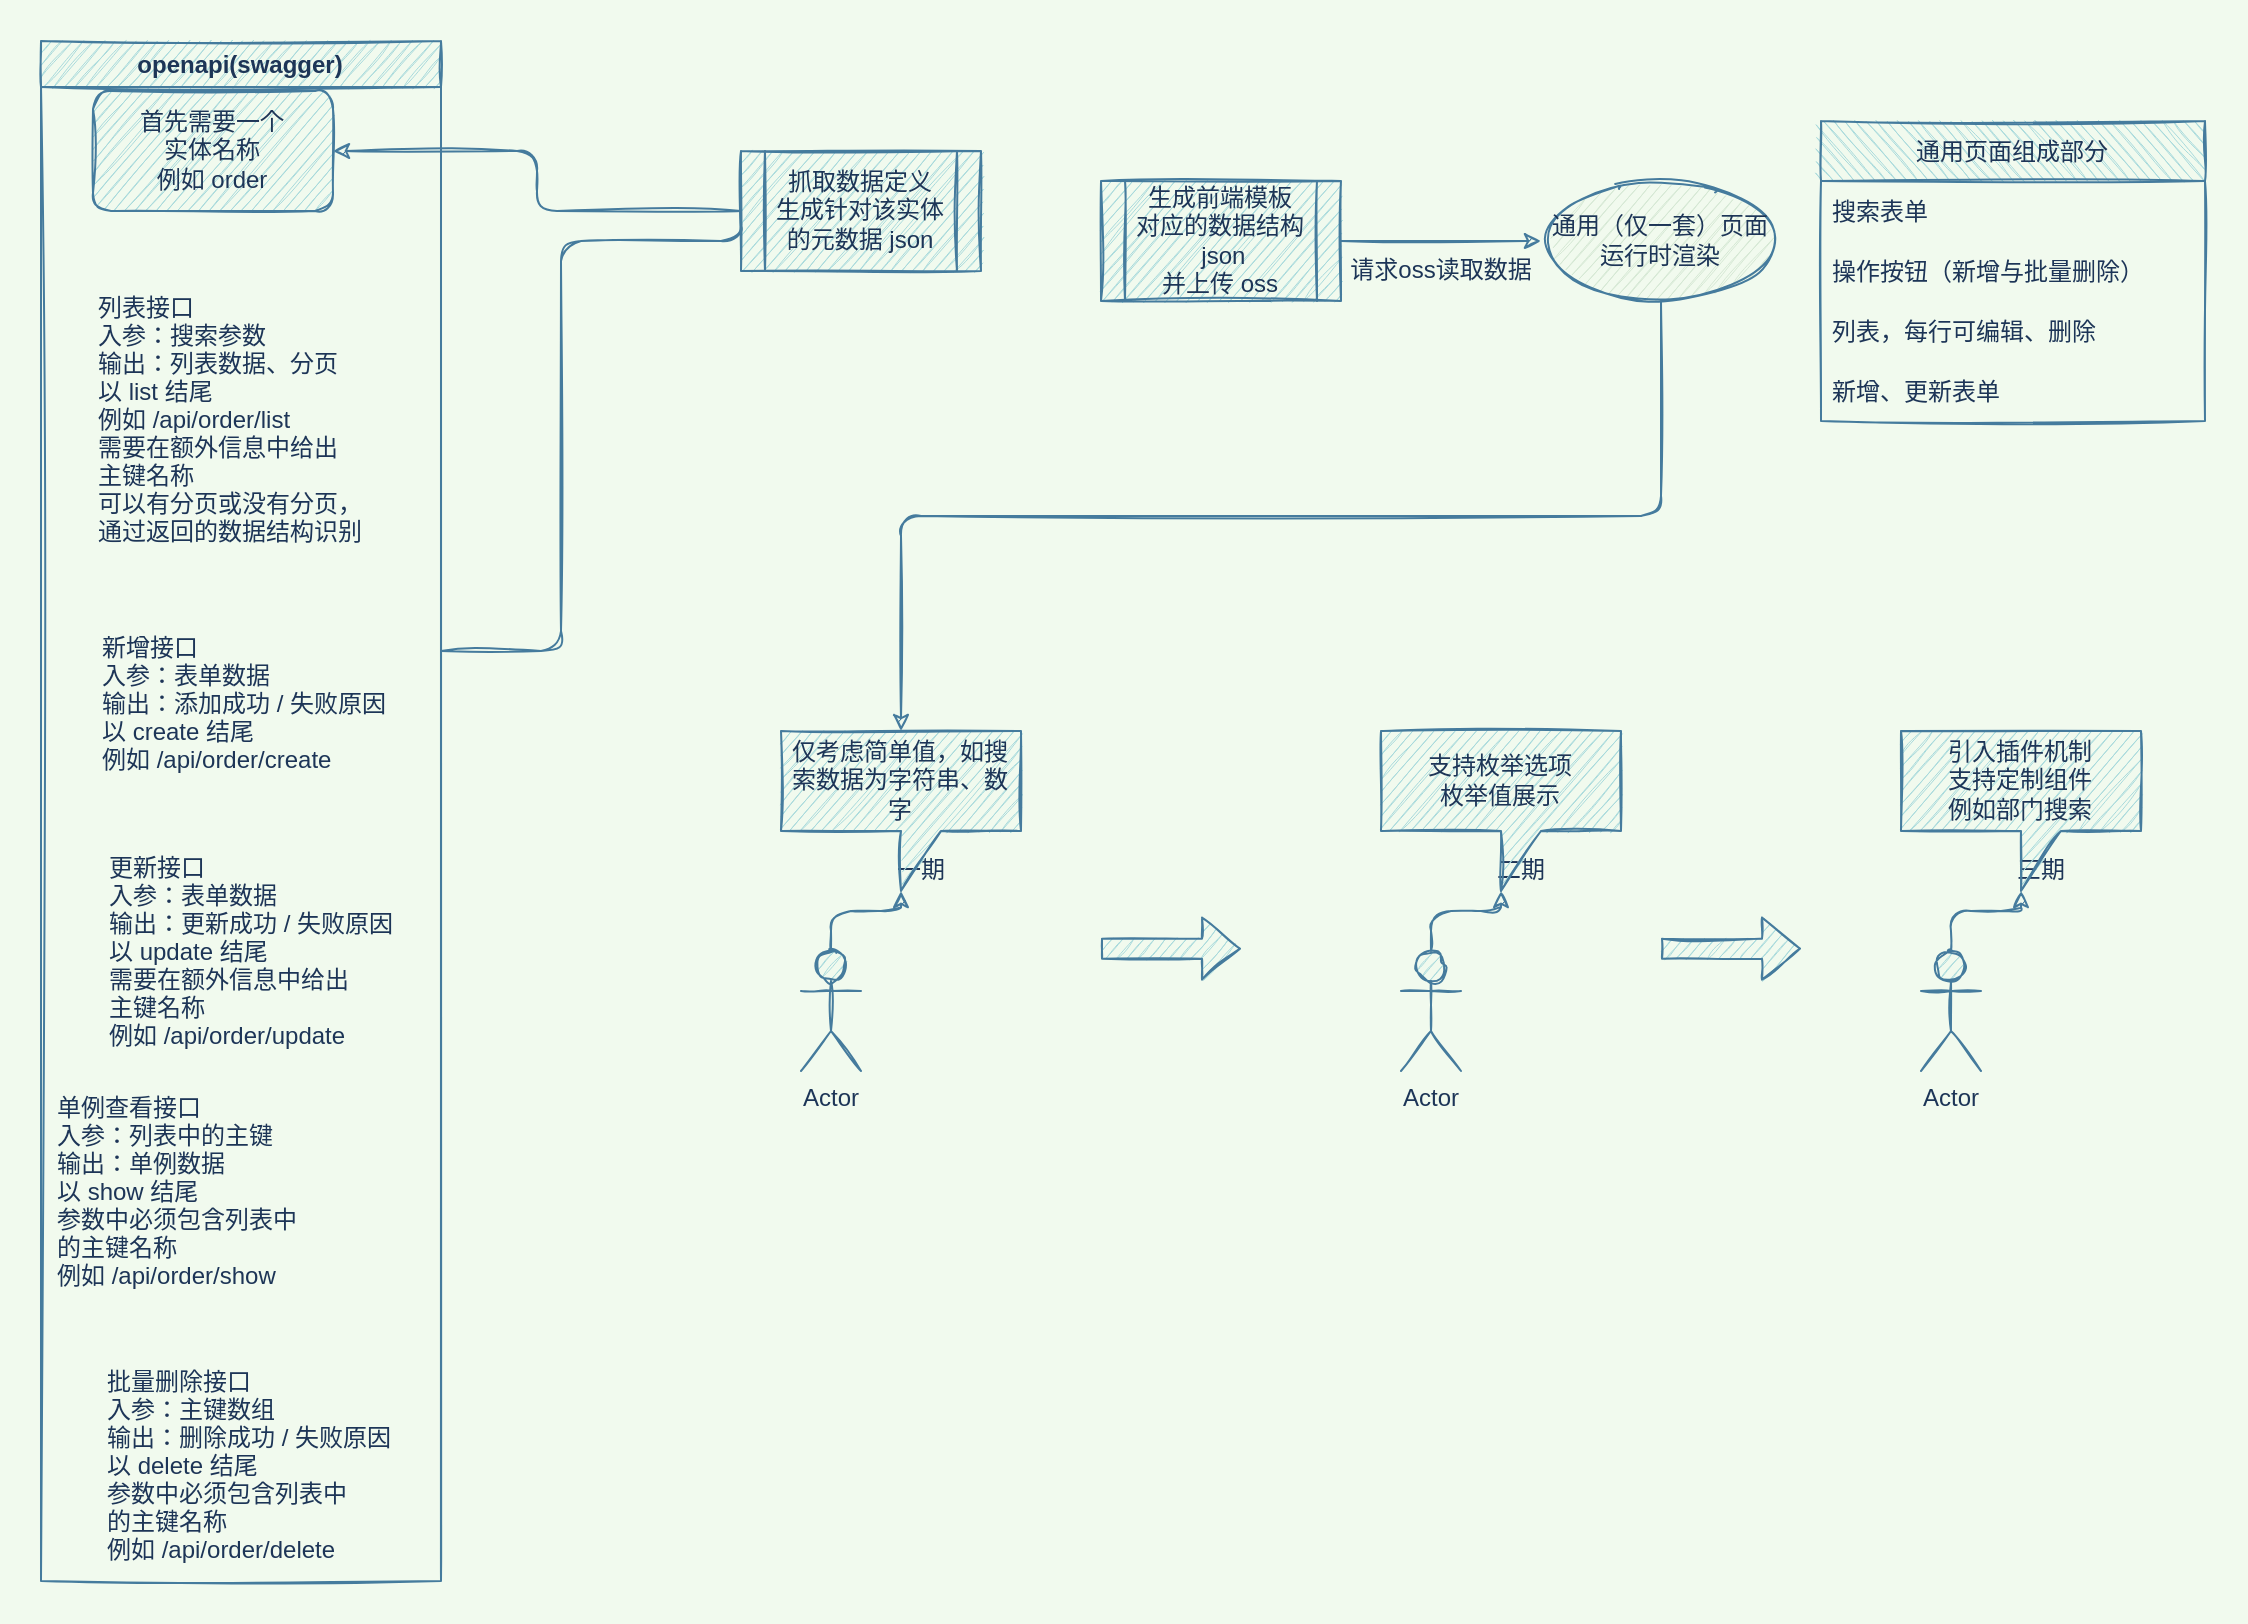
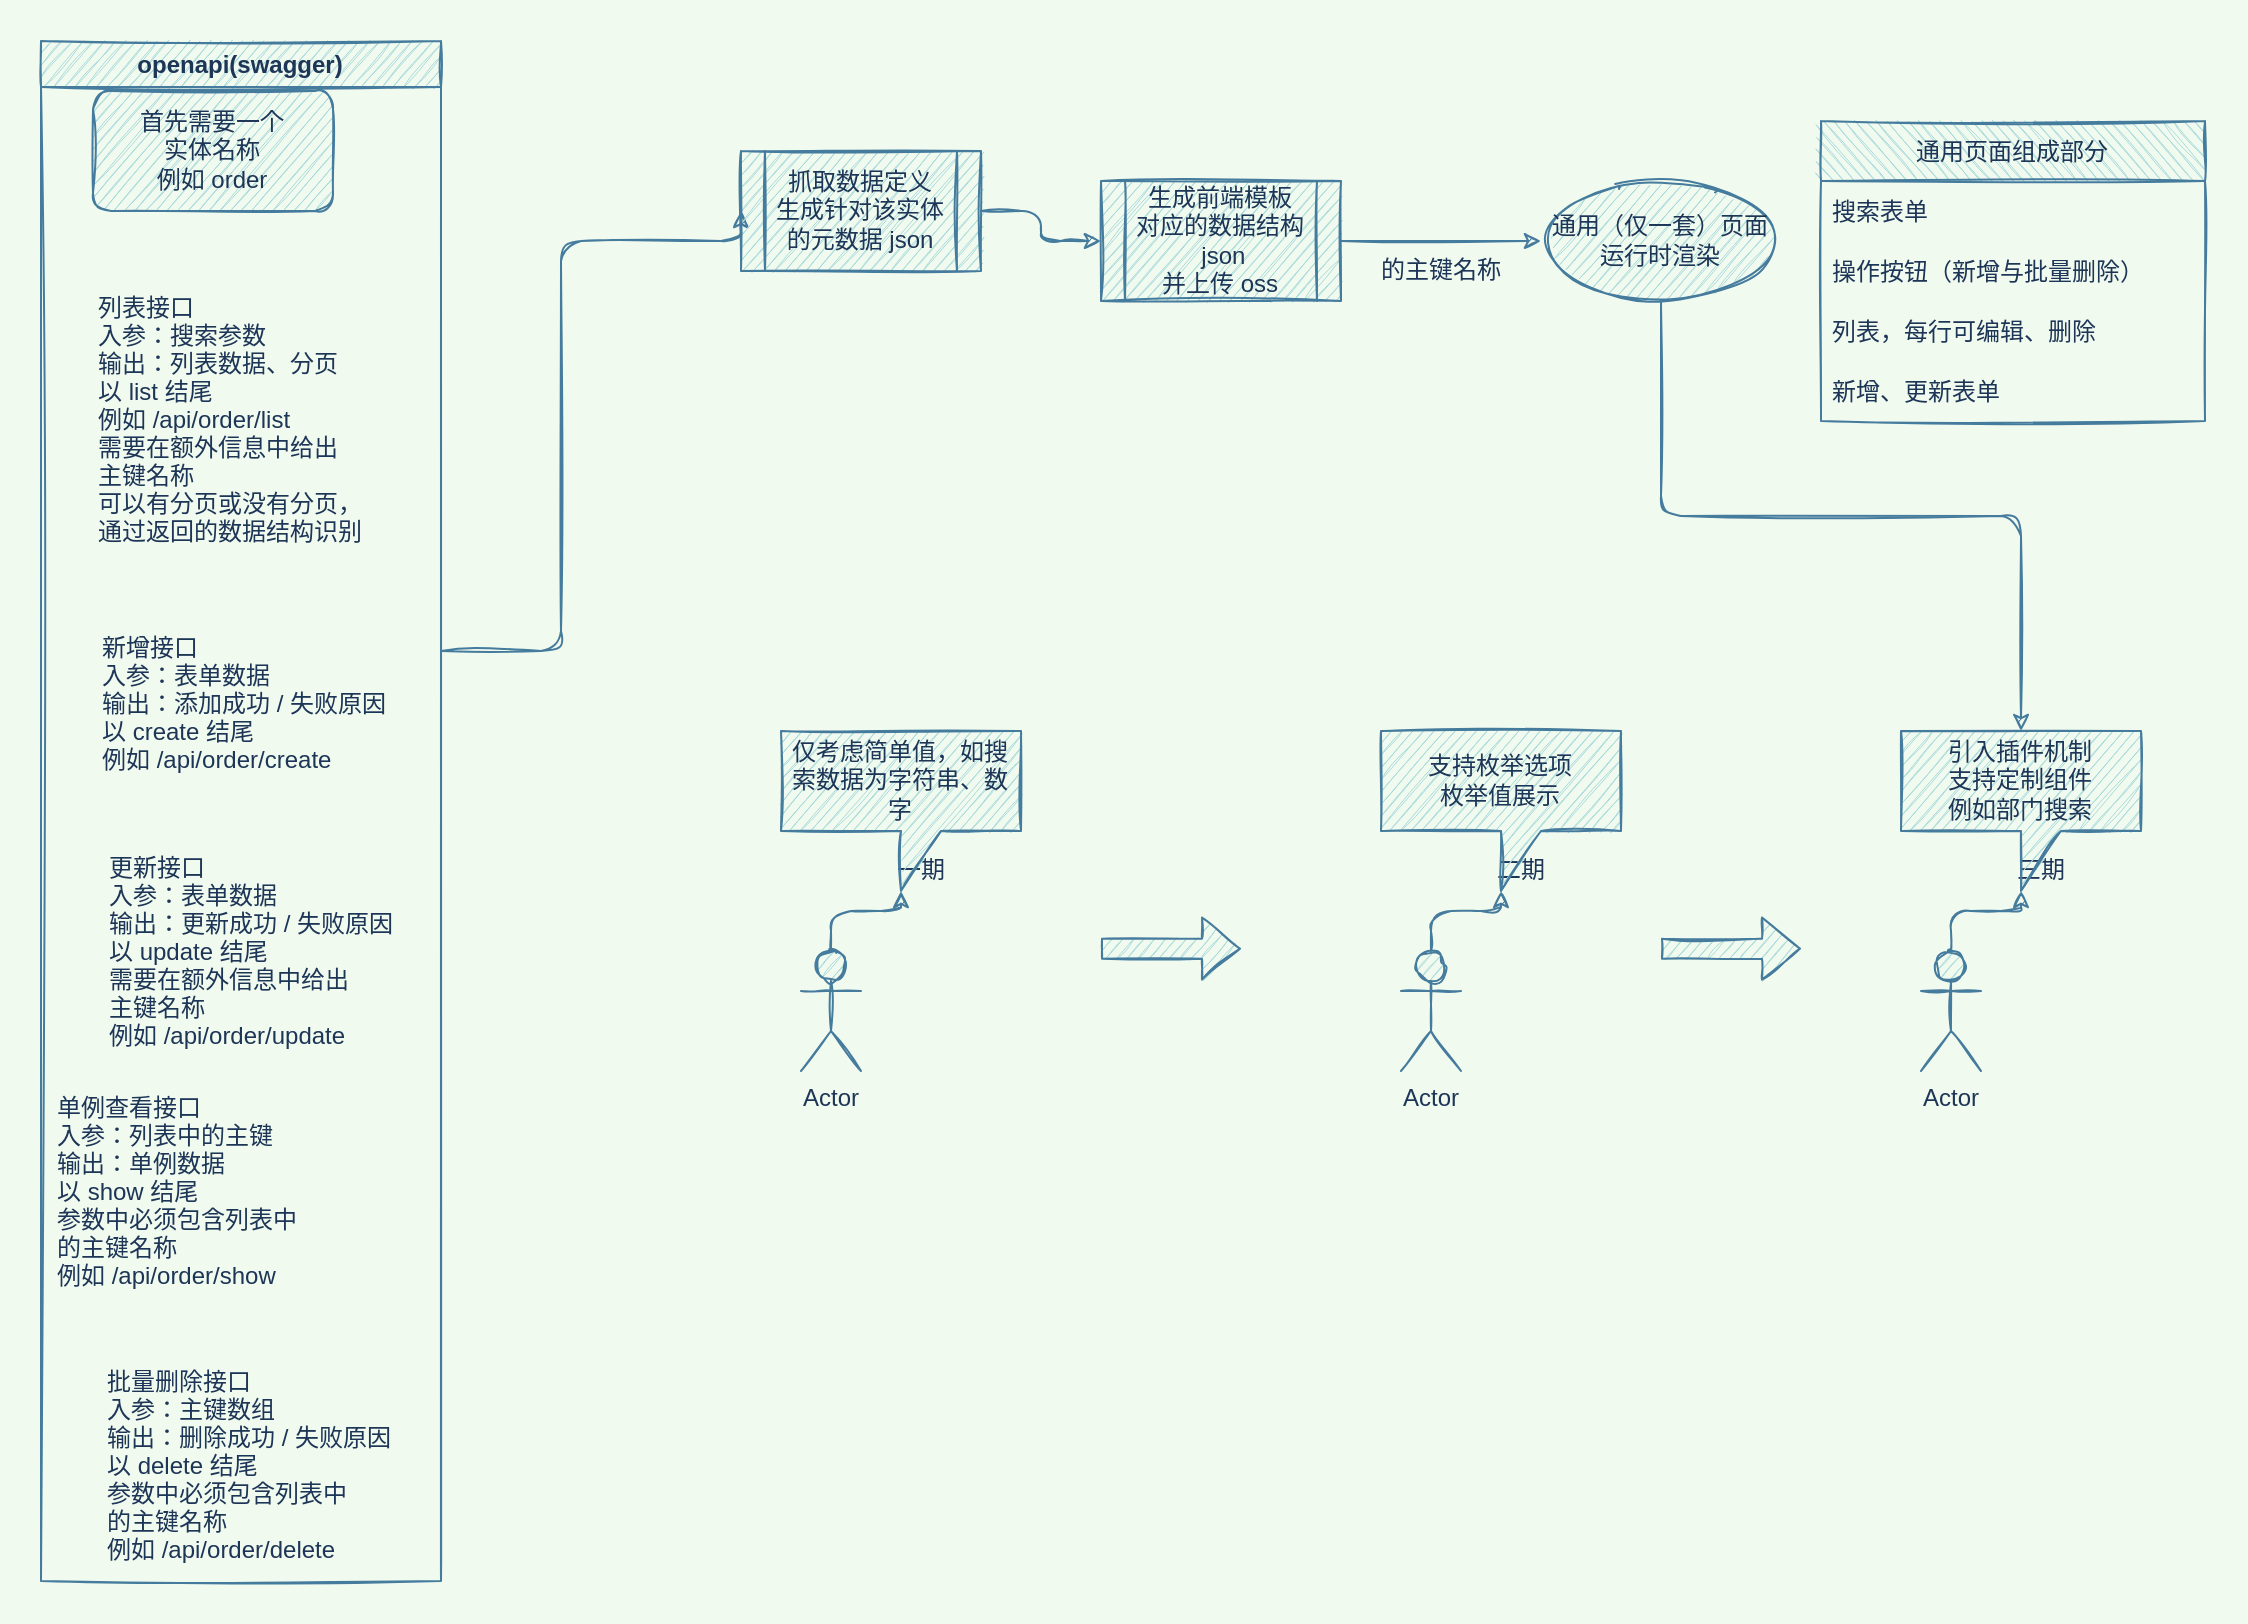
(537, 186) -> (1039, 218)
(741, 227) -> (741, 232)
(1661, 241) -> (1661, 241)
(1442, 271) -> (1442, 271)
(1189, 516) -> (1933, 516)
